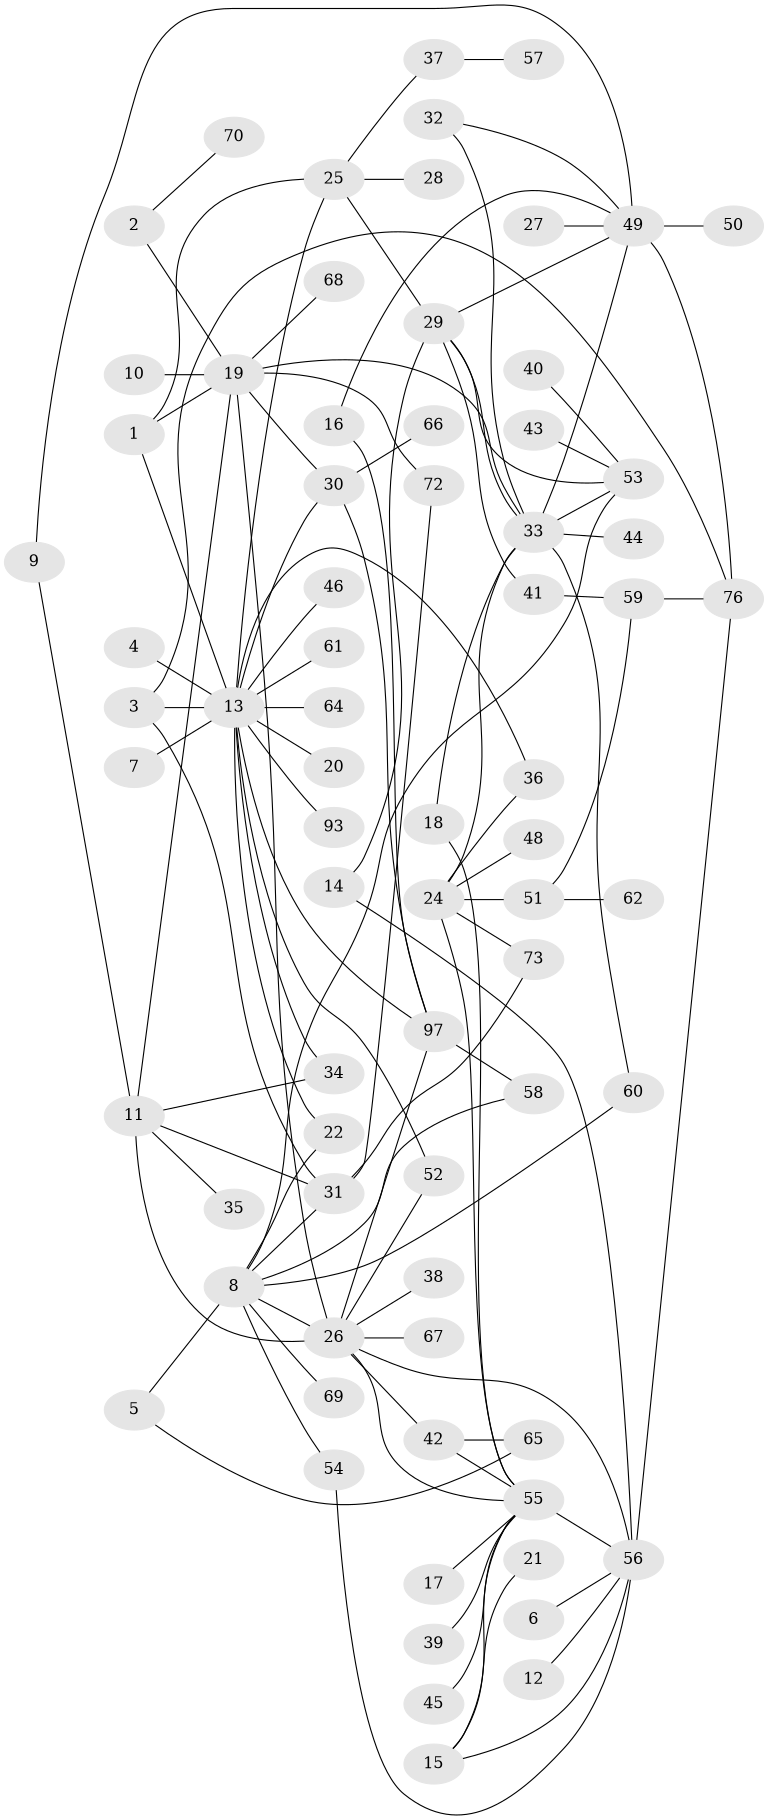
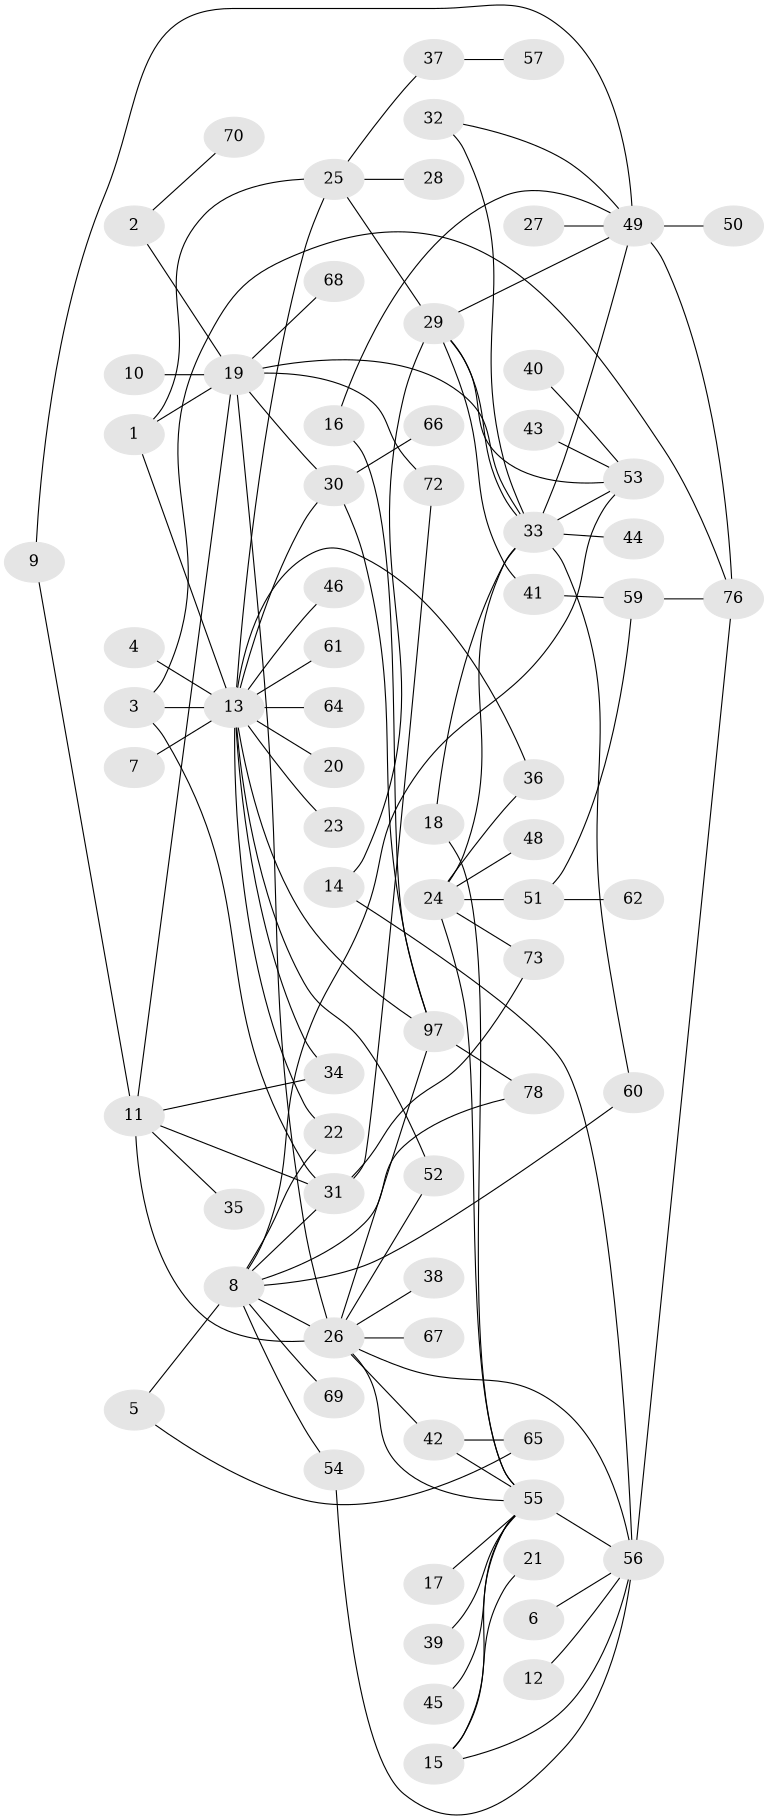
(334, 827) -> (334, 827)
(534, 1094) -> (534, 1094)
